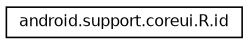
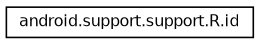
(124, 22) -> (130, 22)
